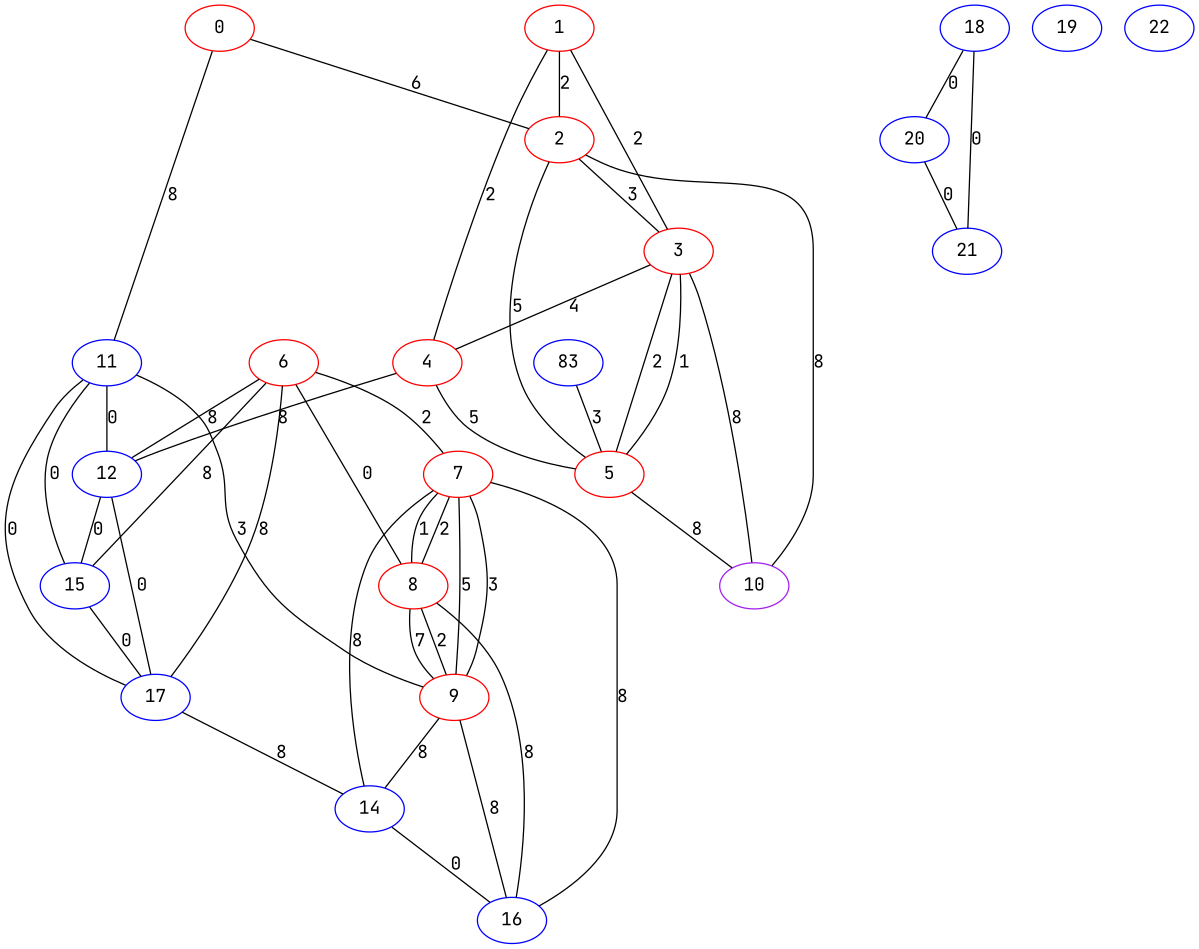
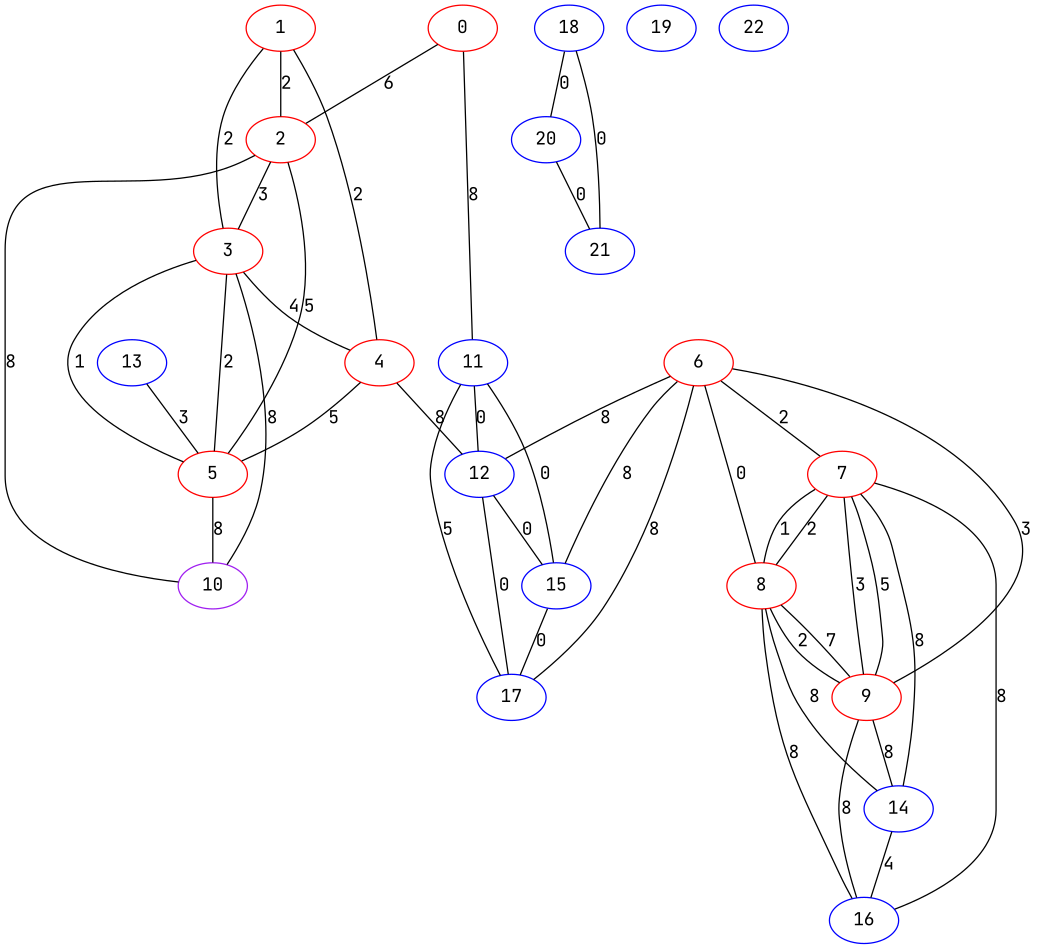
(568, 363) -> (132, 363)
(13, 530) -> (448, 530)
(240, 546) -> (981, 479)
(263, 753) -> (803, 711)
(456, 865) -> (889, 865)
